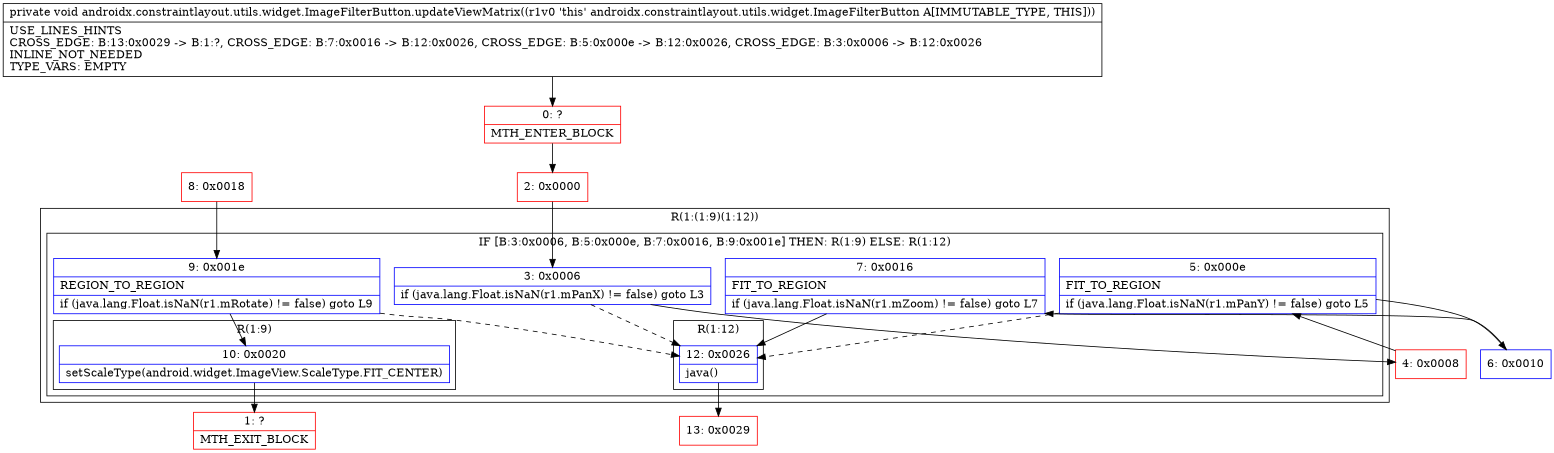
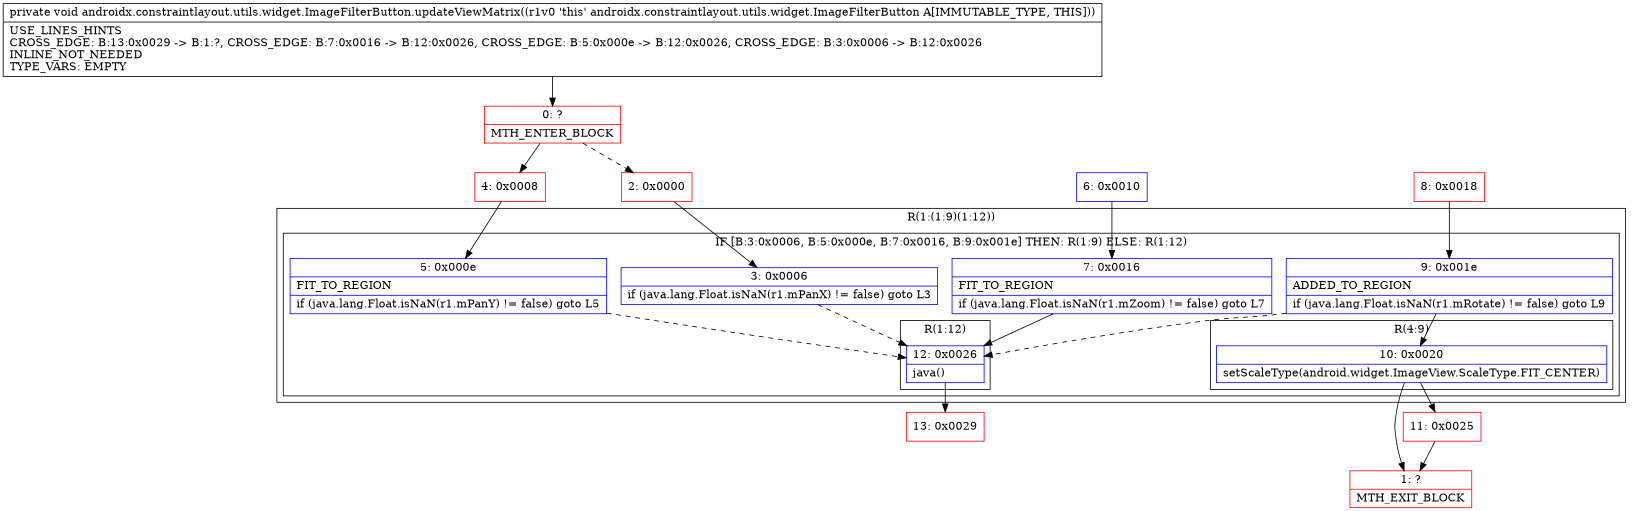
(553, 154) -> (605, 156)
(123, 286) -> (1352, 286)
(1443, 311) -> none
(254, 330) -> (1412, 330)
(1018, 341) -> (532, 155)
none -> (1442, 427)
